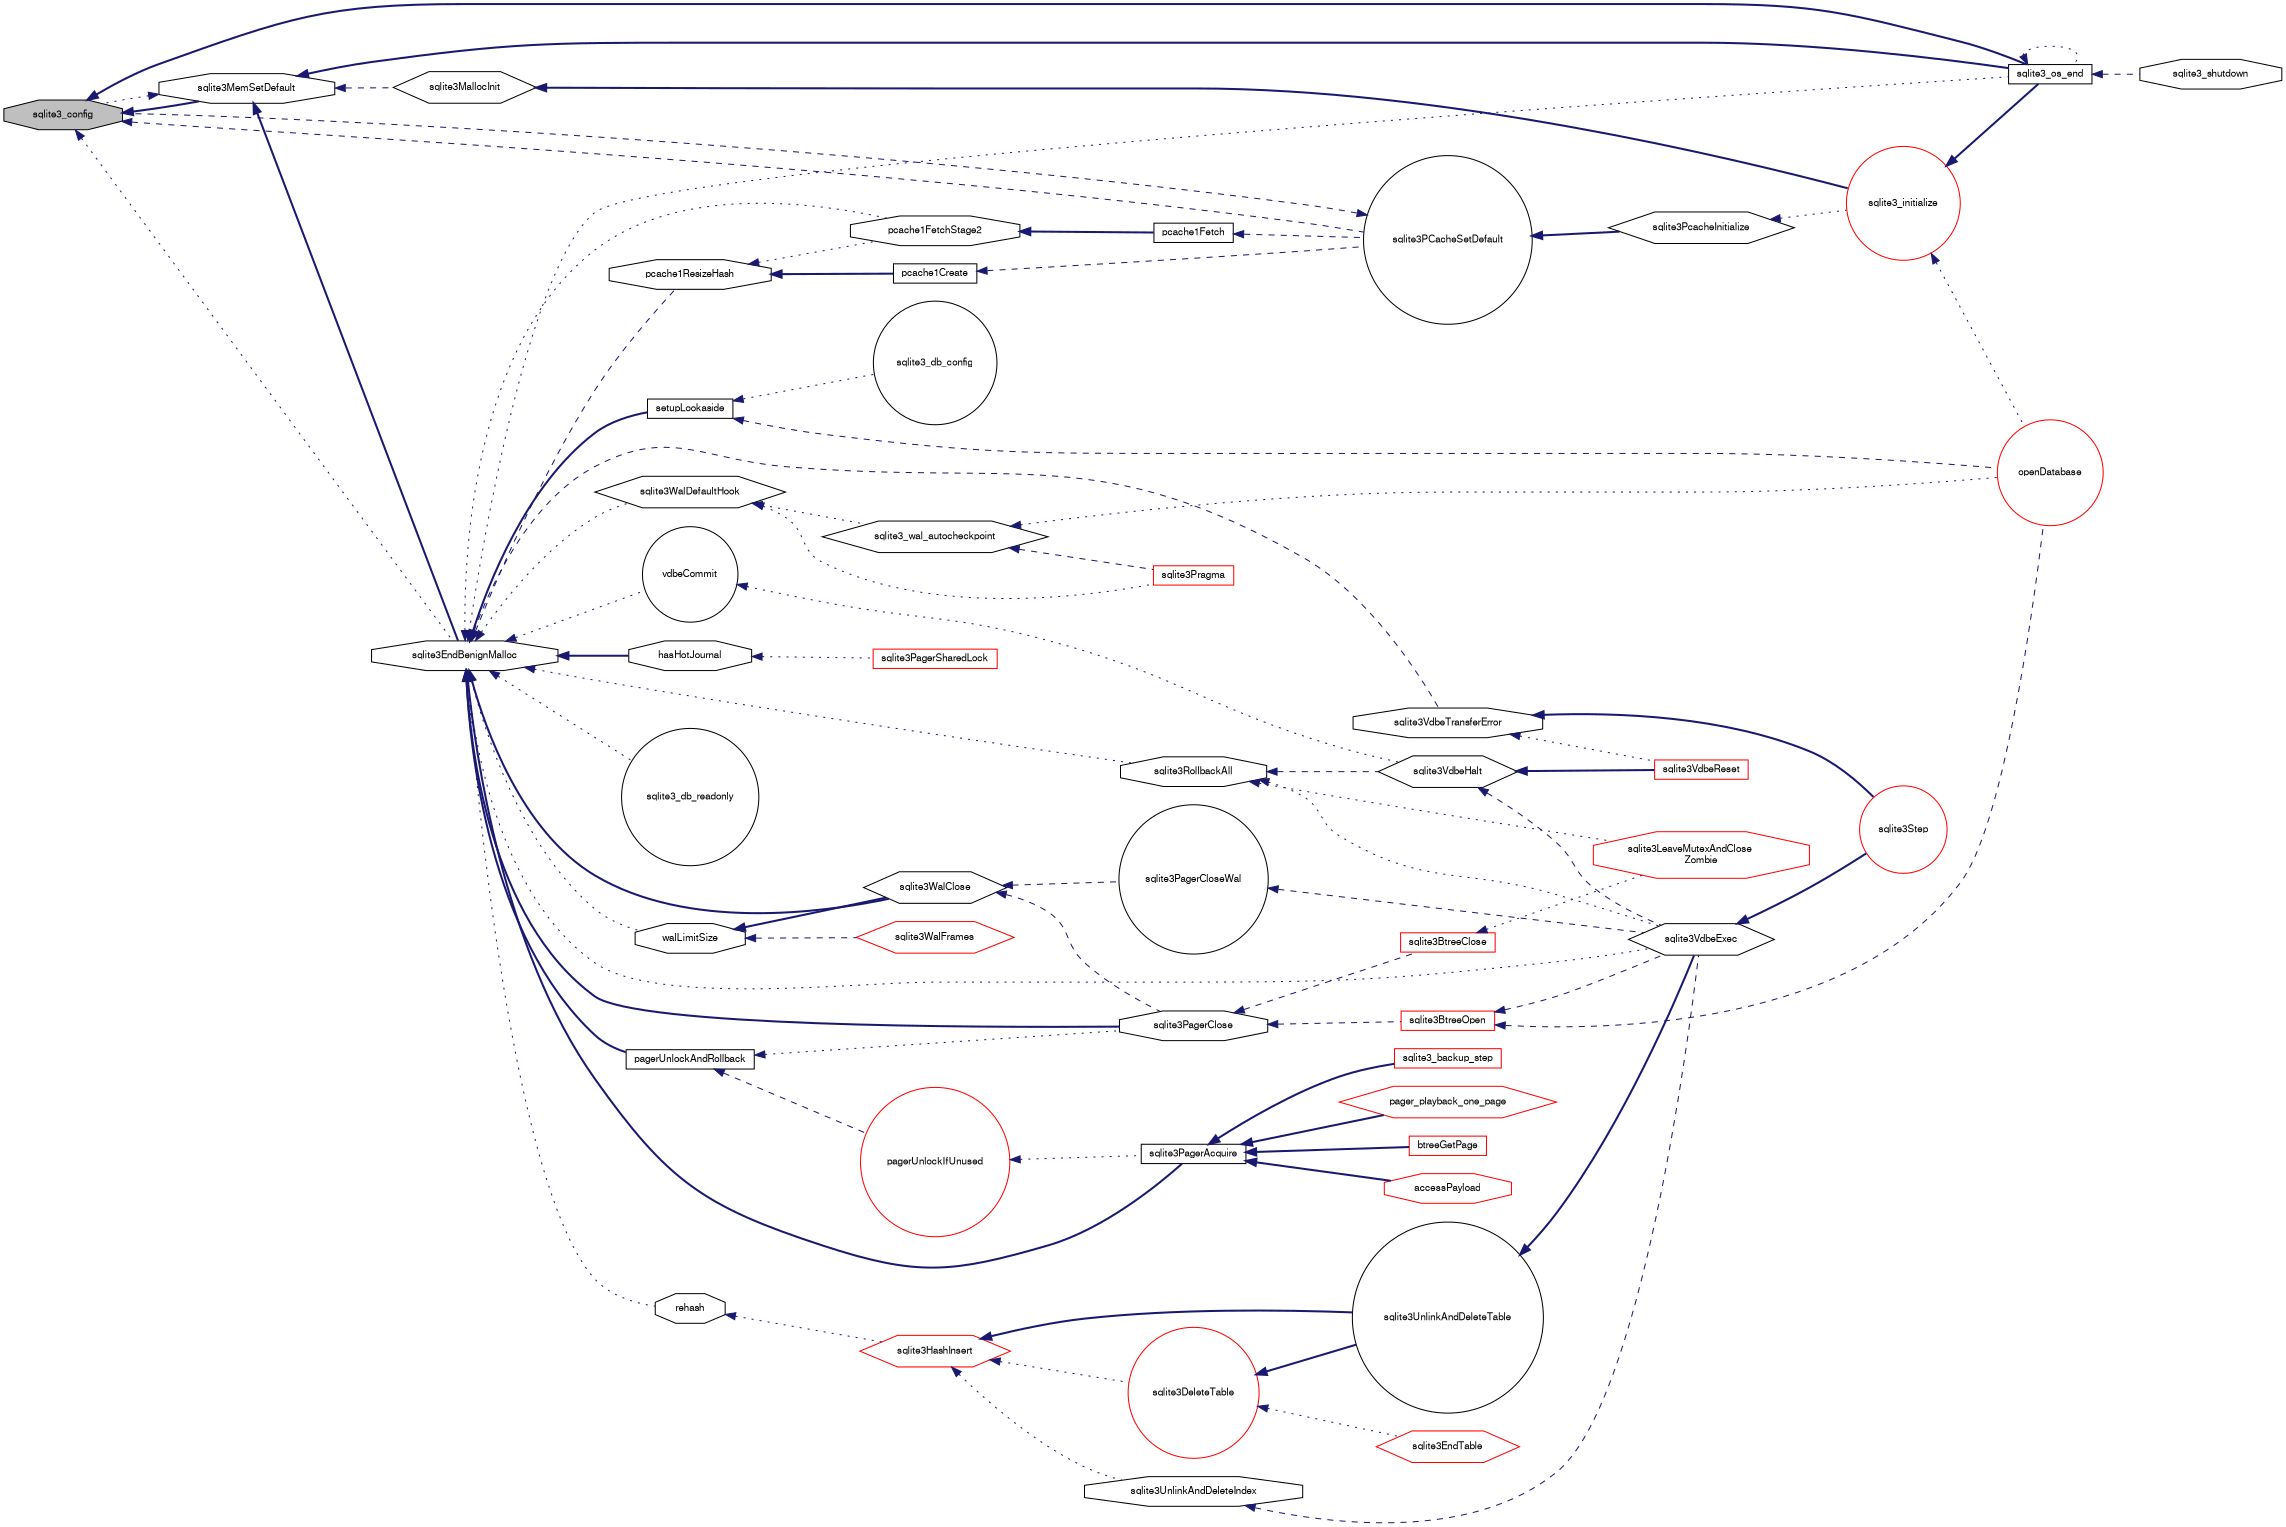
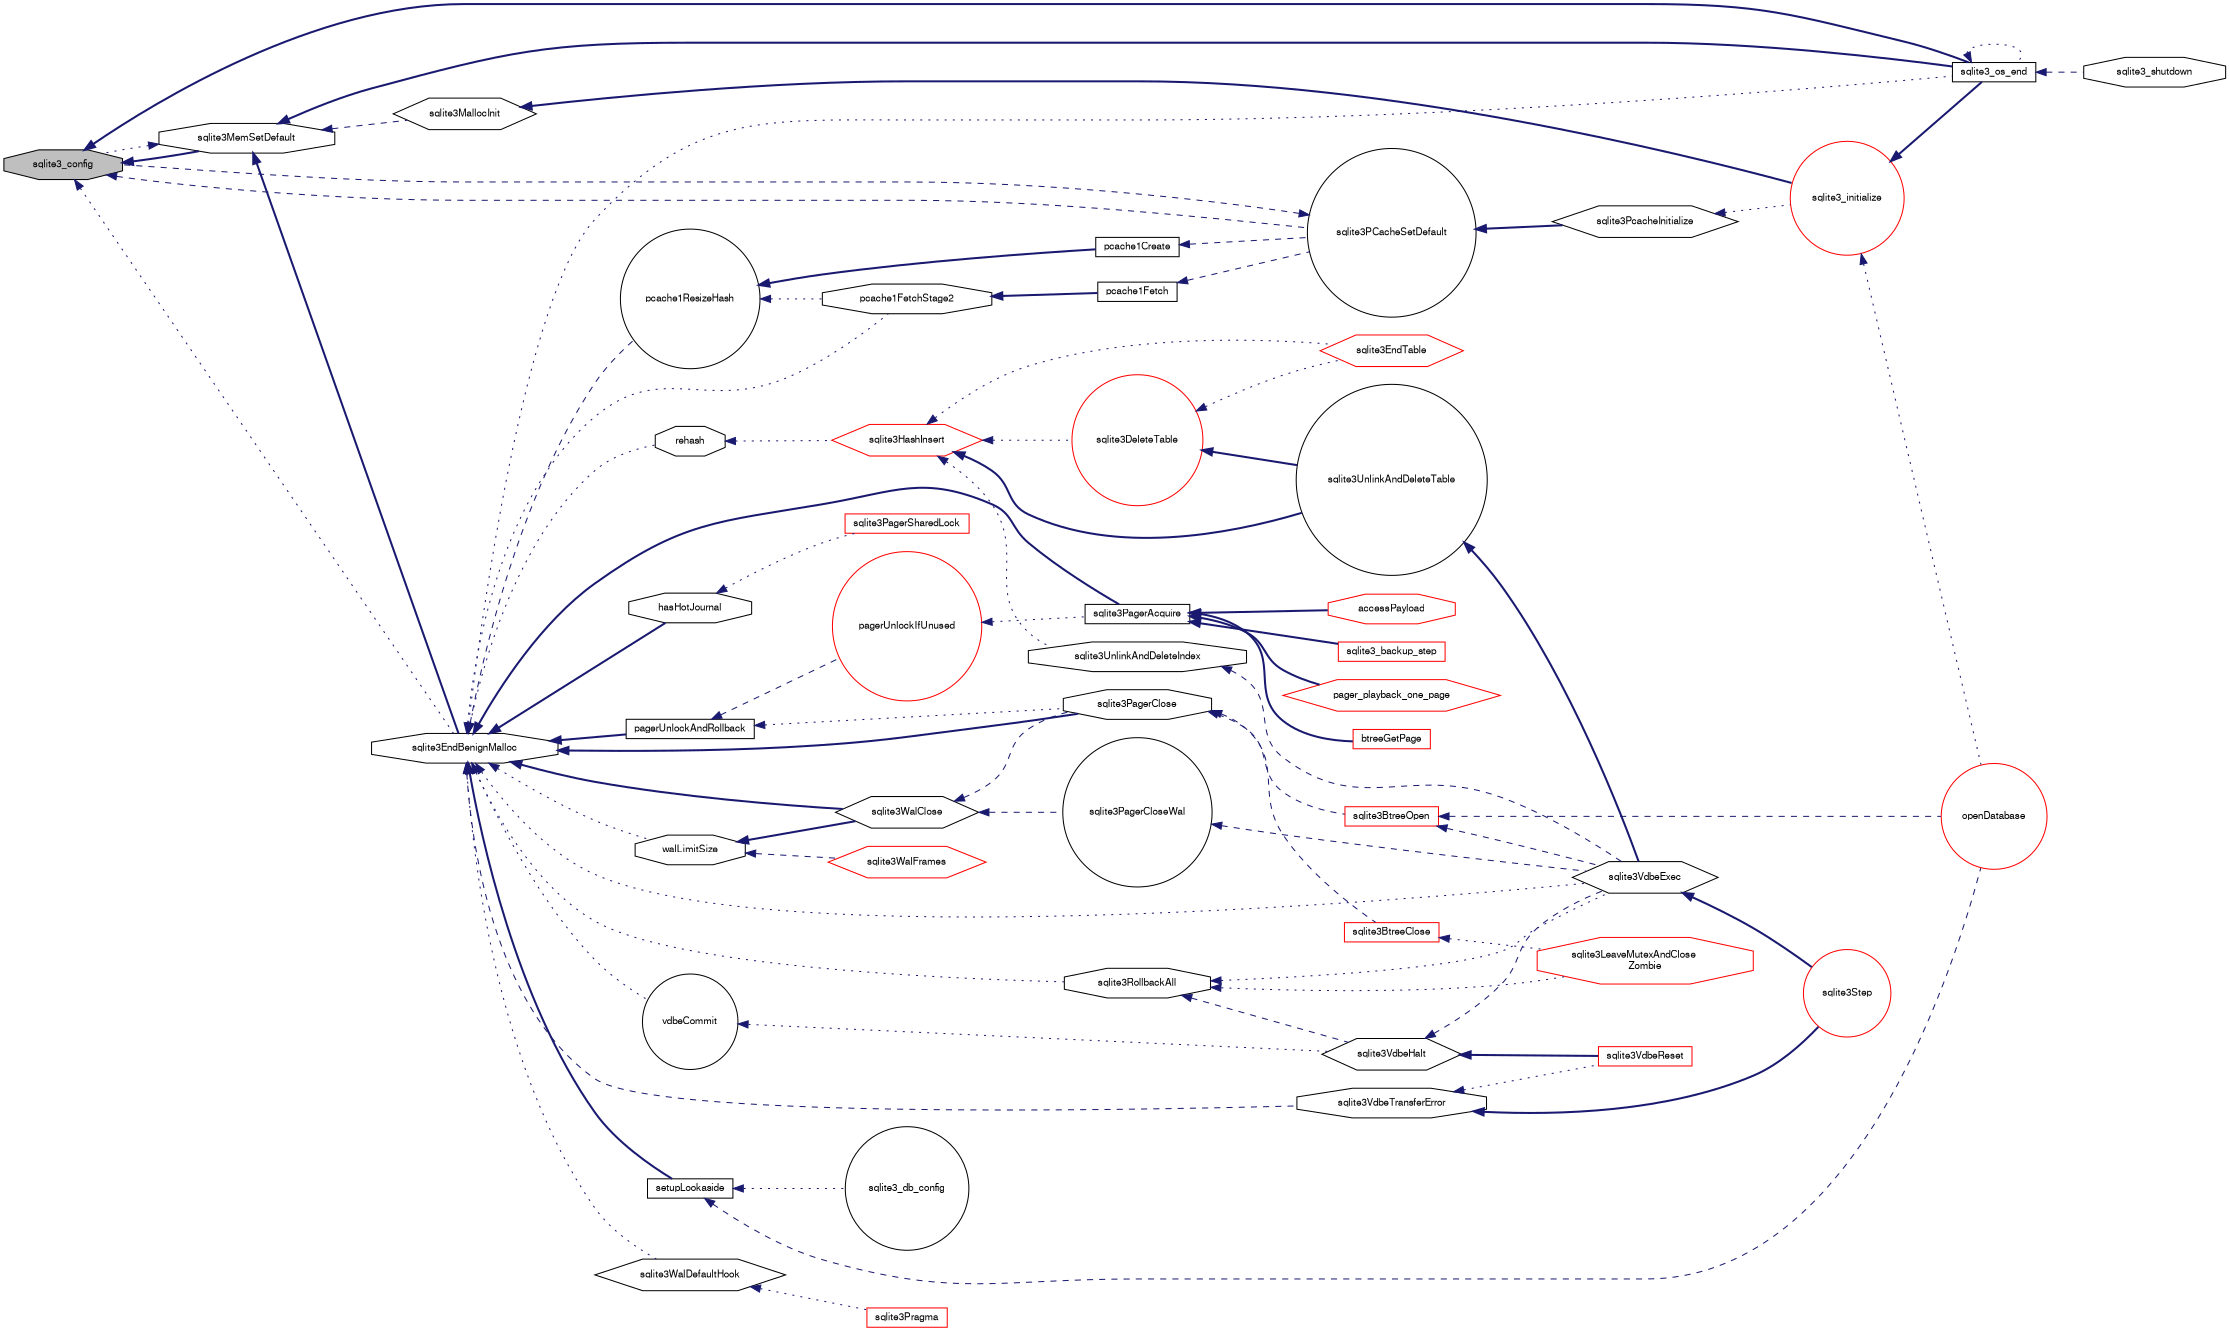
(690, 274) -> (690, 299)
none -> (1127, 346)
(935, 537) -> none
(690, 797) -> none
